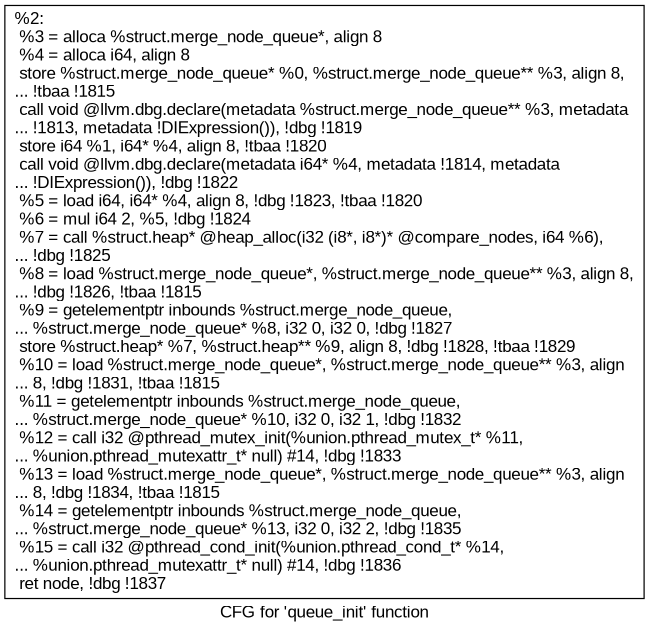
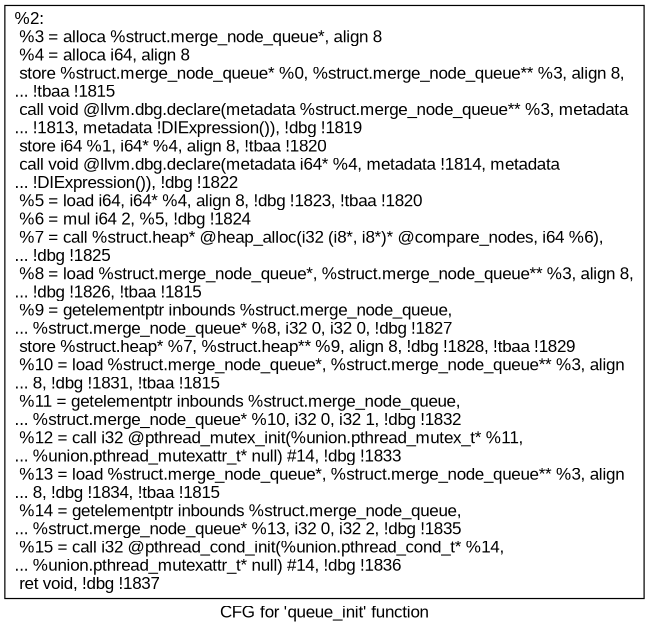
(91, 584) -> (88, 584)
